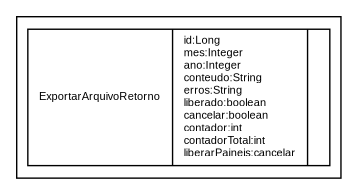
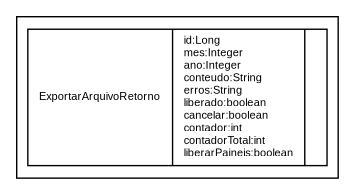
(240, 153) -> (239, 153)
